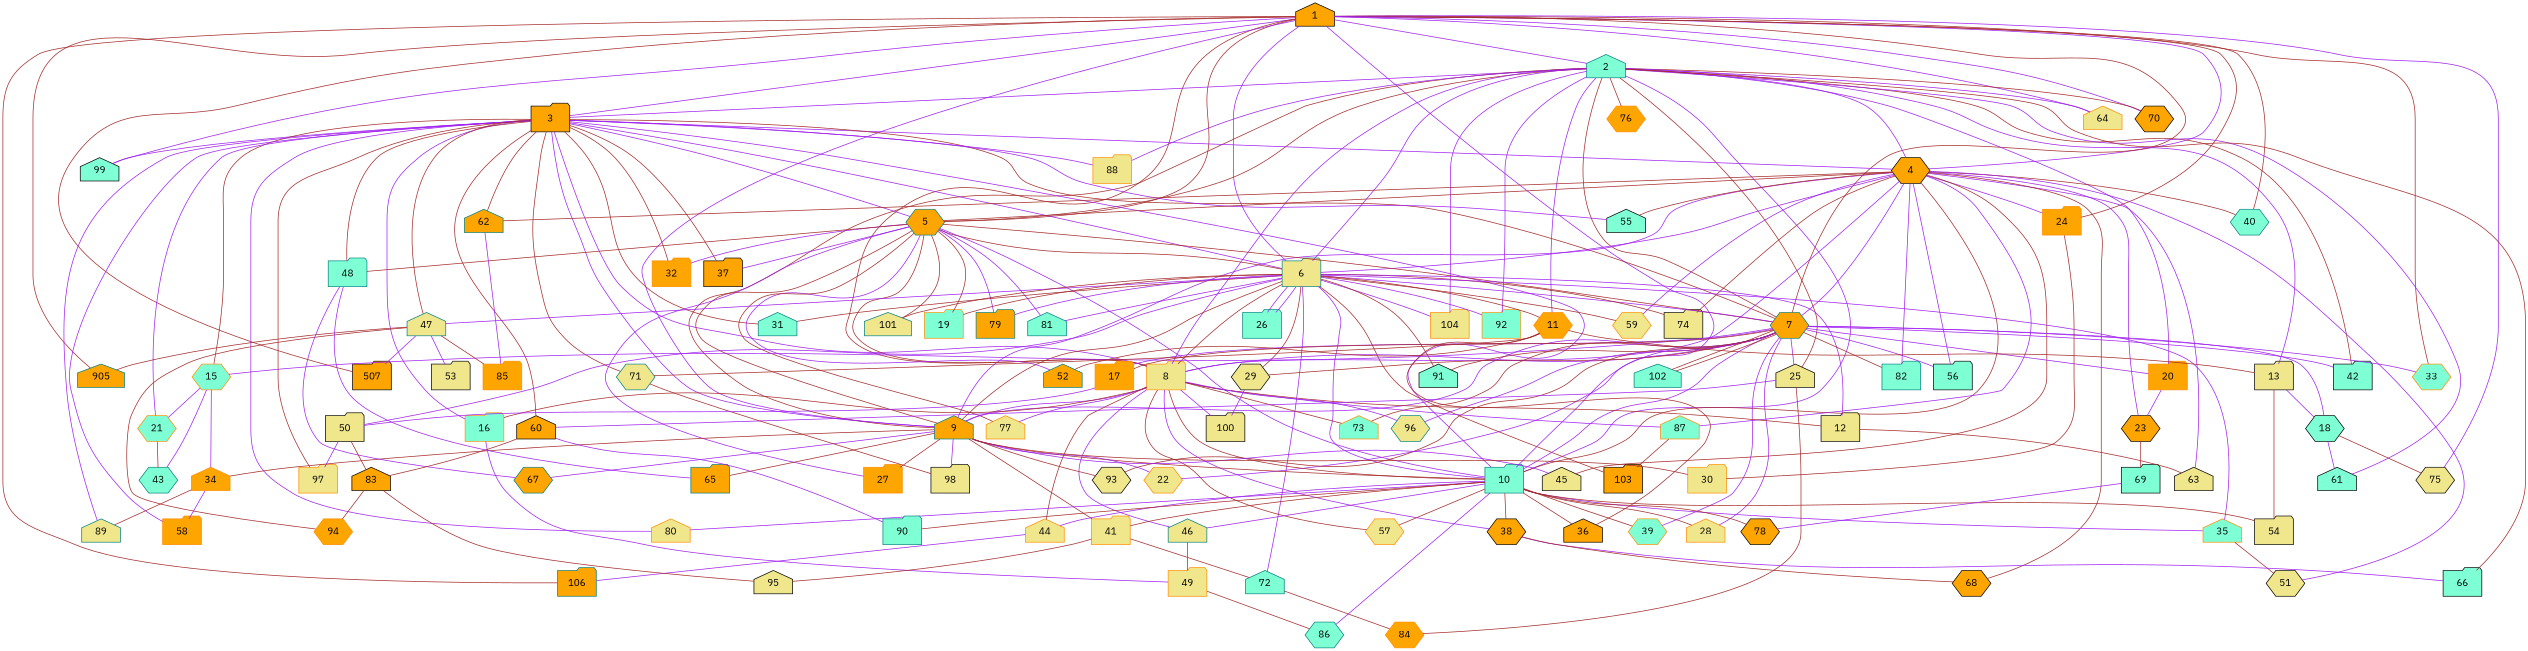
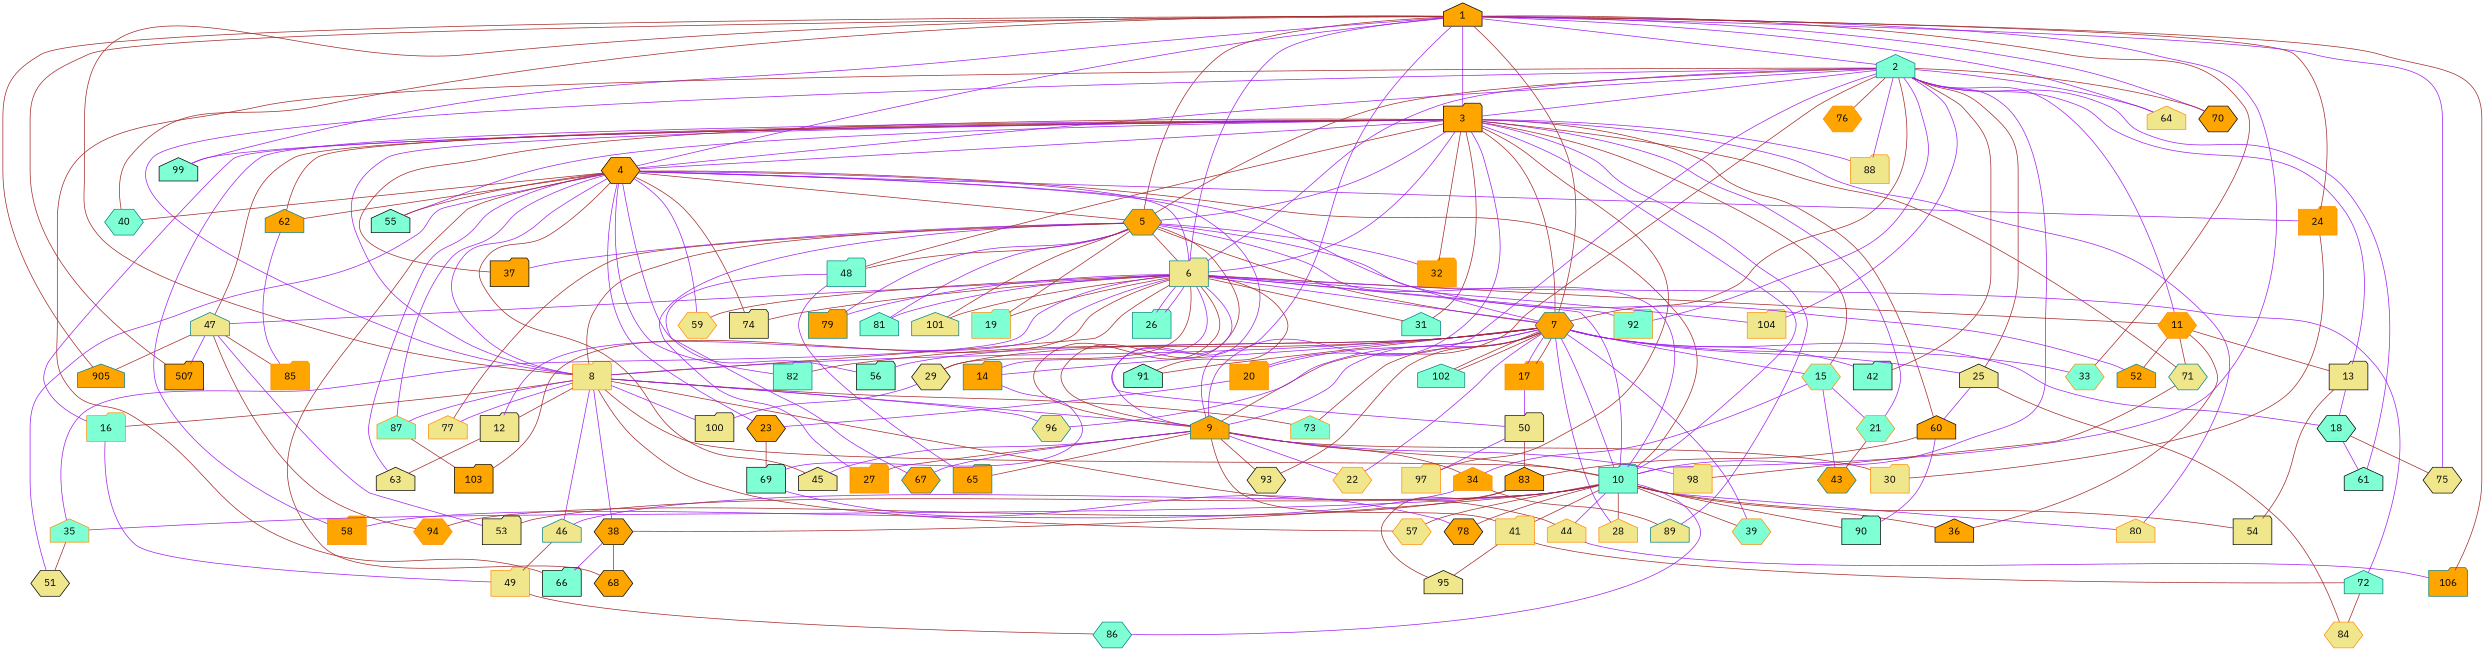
none -> (983, 377)
(158, 480) -> (1837, 480)
(950, 480) -> (1693, 480)
none -> (1060, 499)
(902, 532) -> (1861, 532)
(1405, 635) -> (2344, 635)
